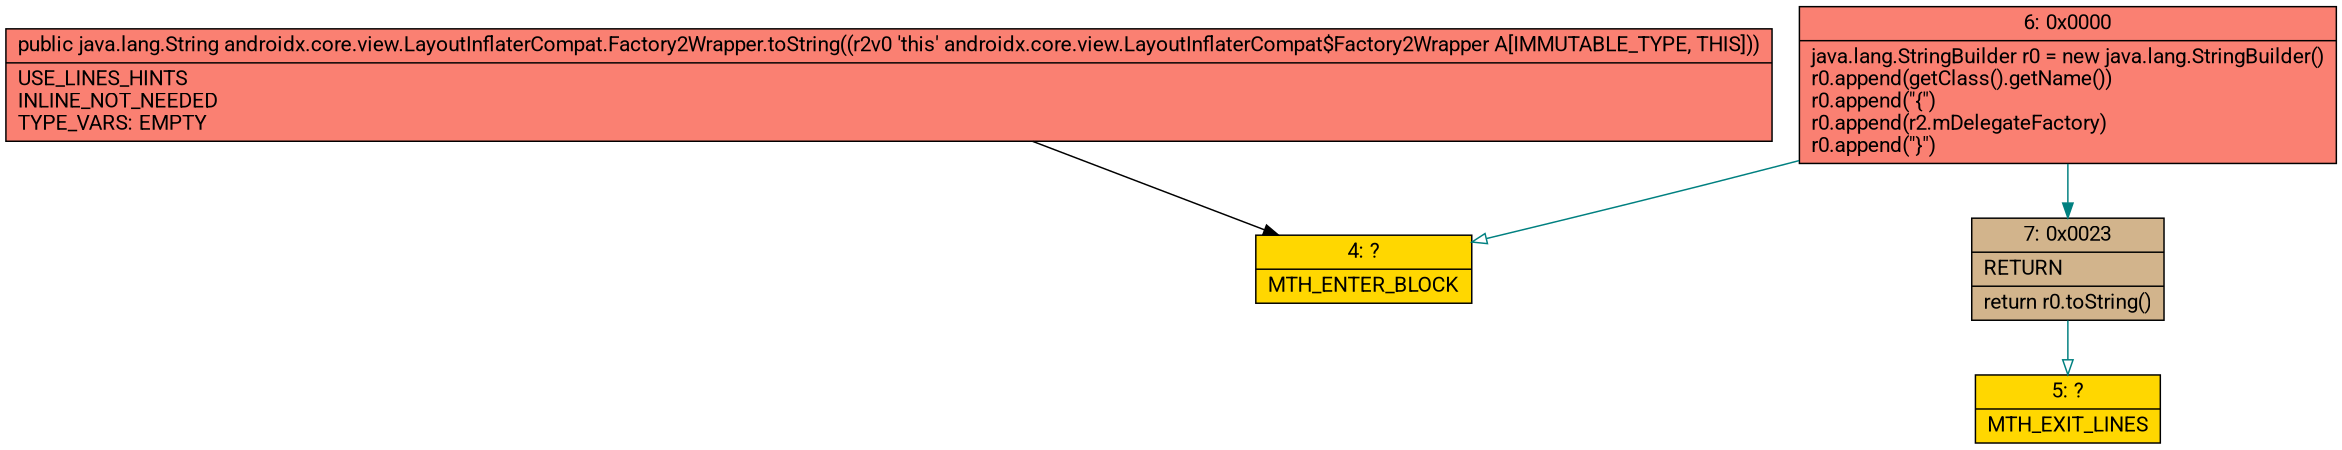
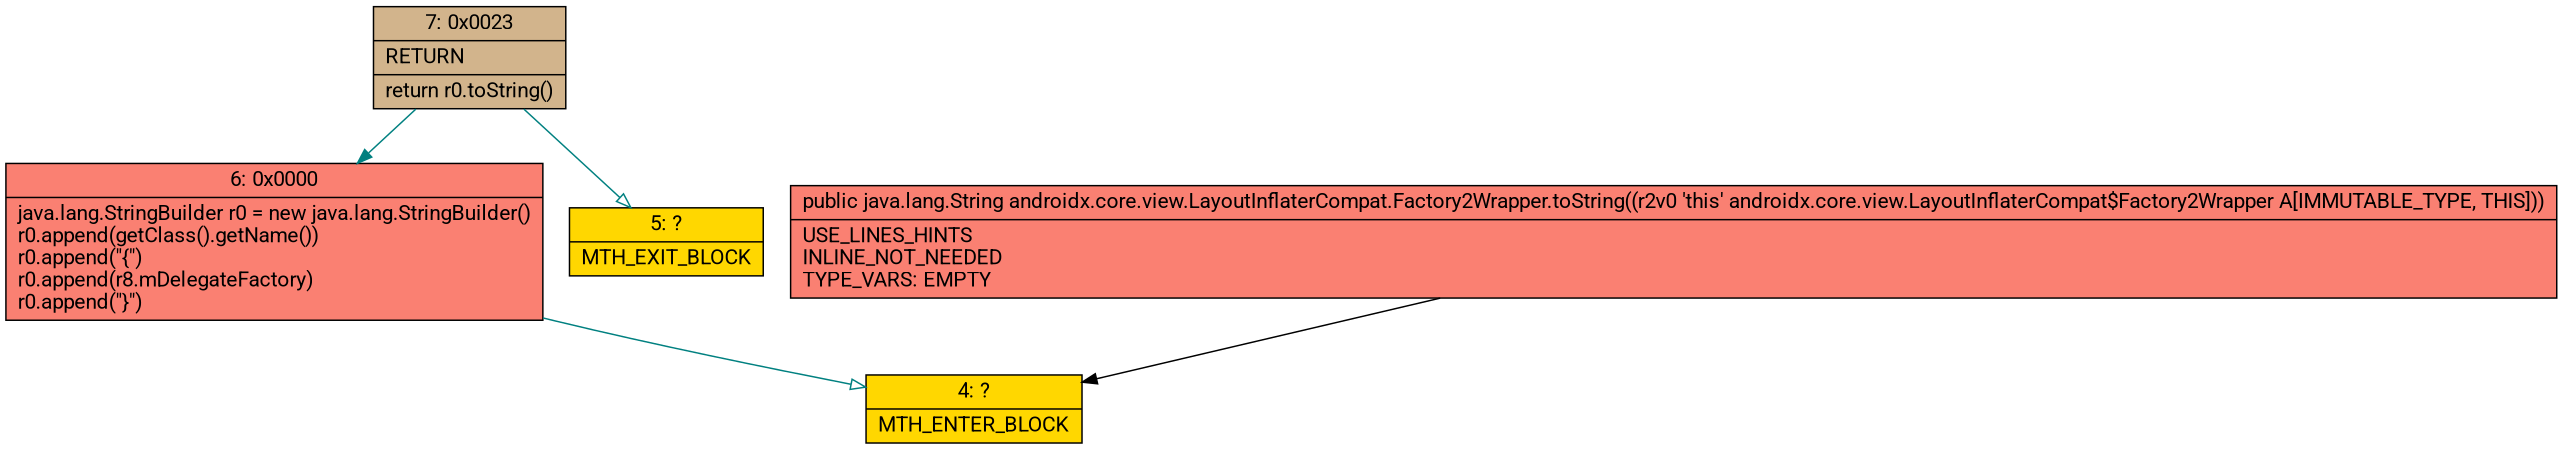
(1959, 124) -> (166, 280)
(2068, 183) -> (392, 131)
(2068, 425) -> (666, 258)
